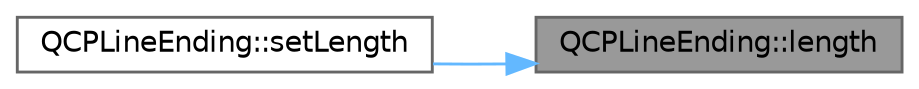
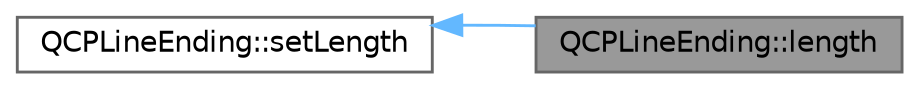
(470, 64) -> (499, 25)
